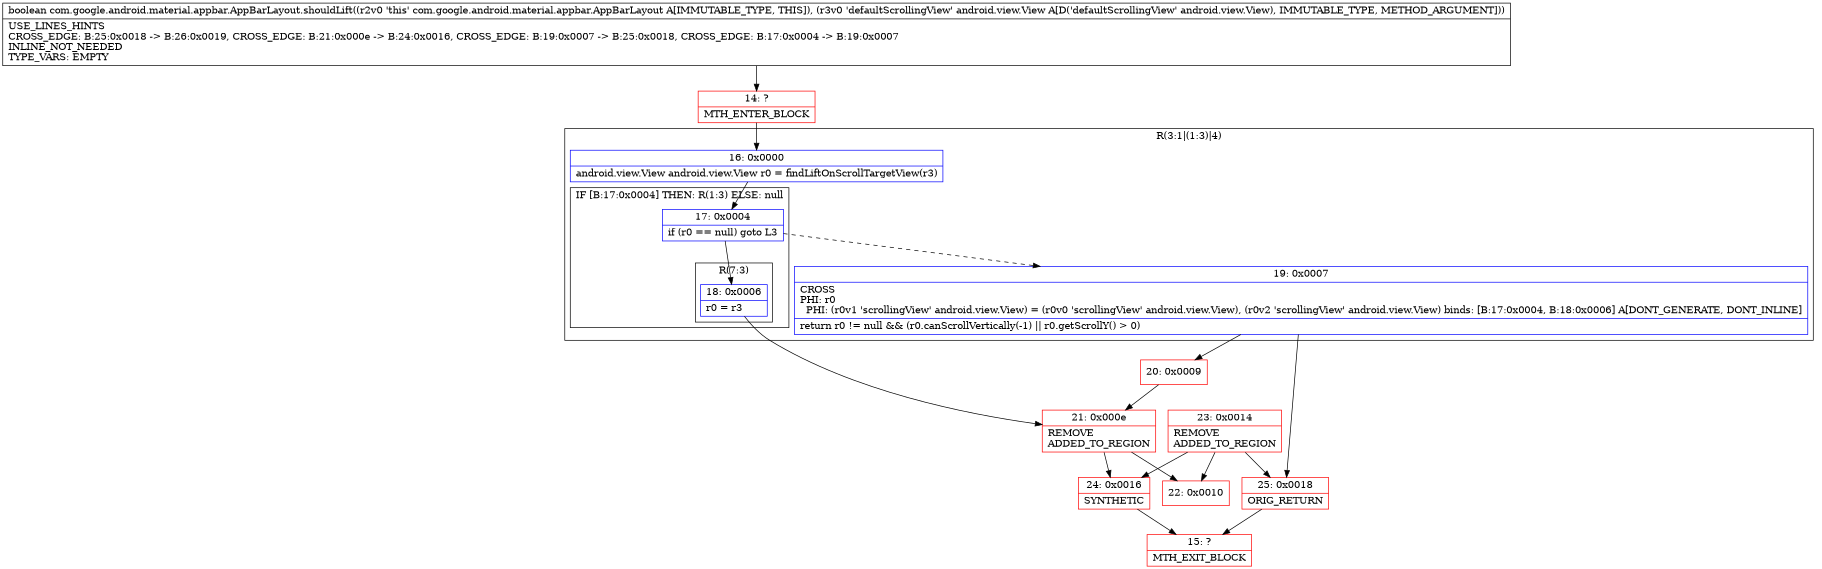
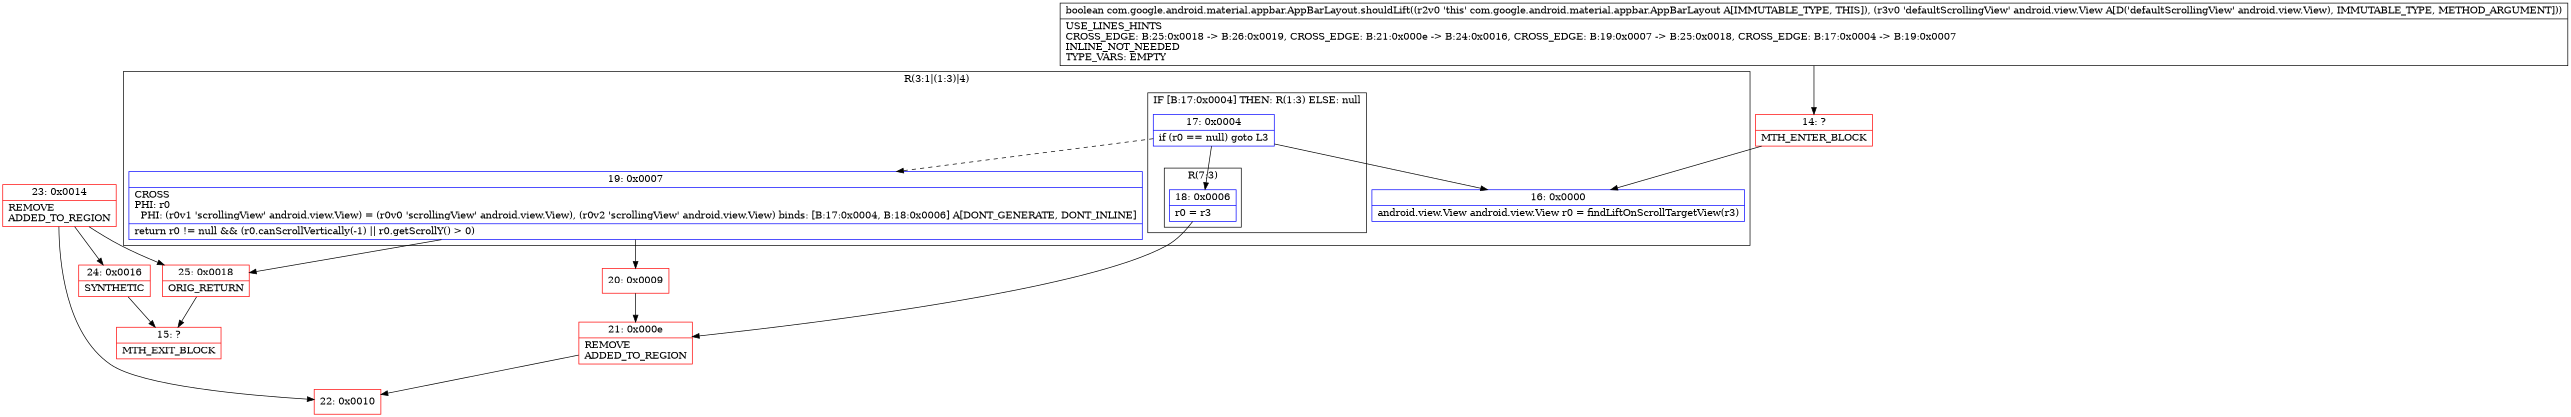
(742, 193) -> (1378, 166)
(1106, 462) -> none
